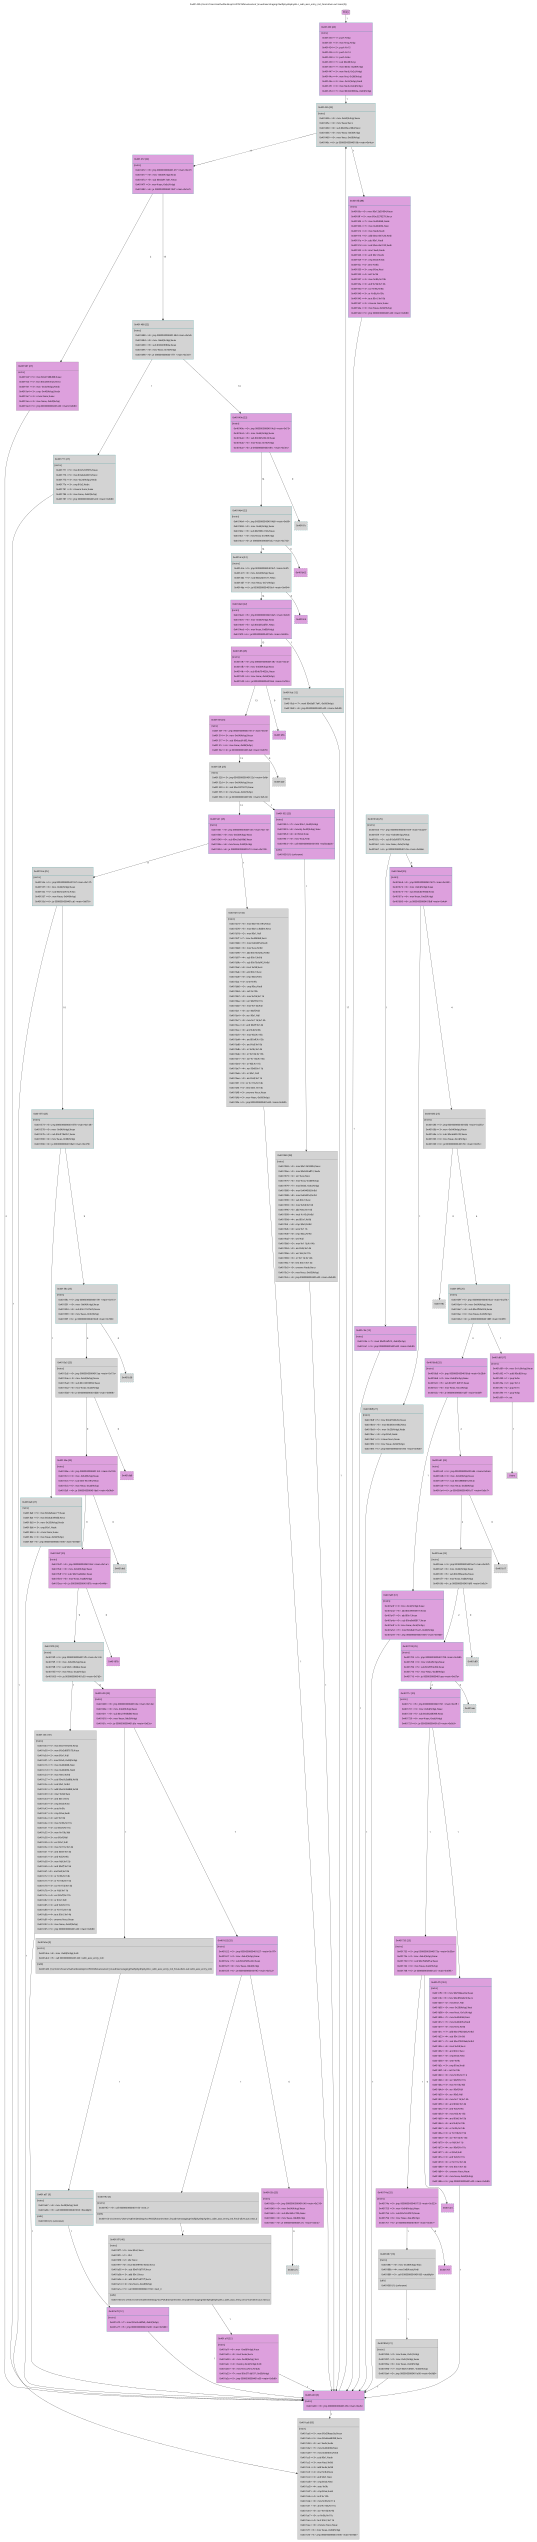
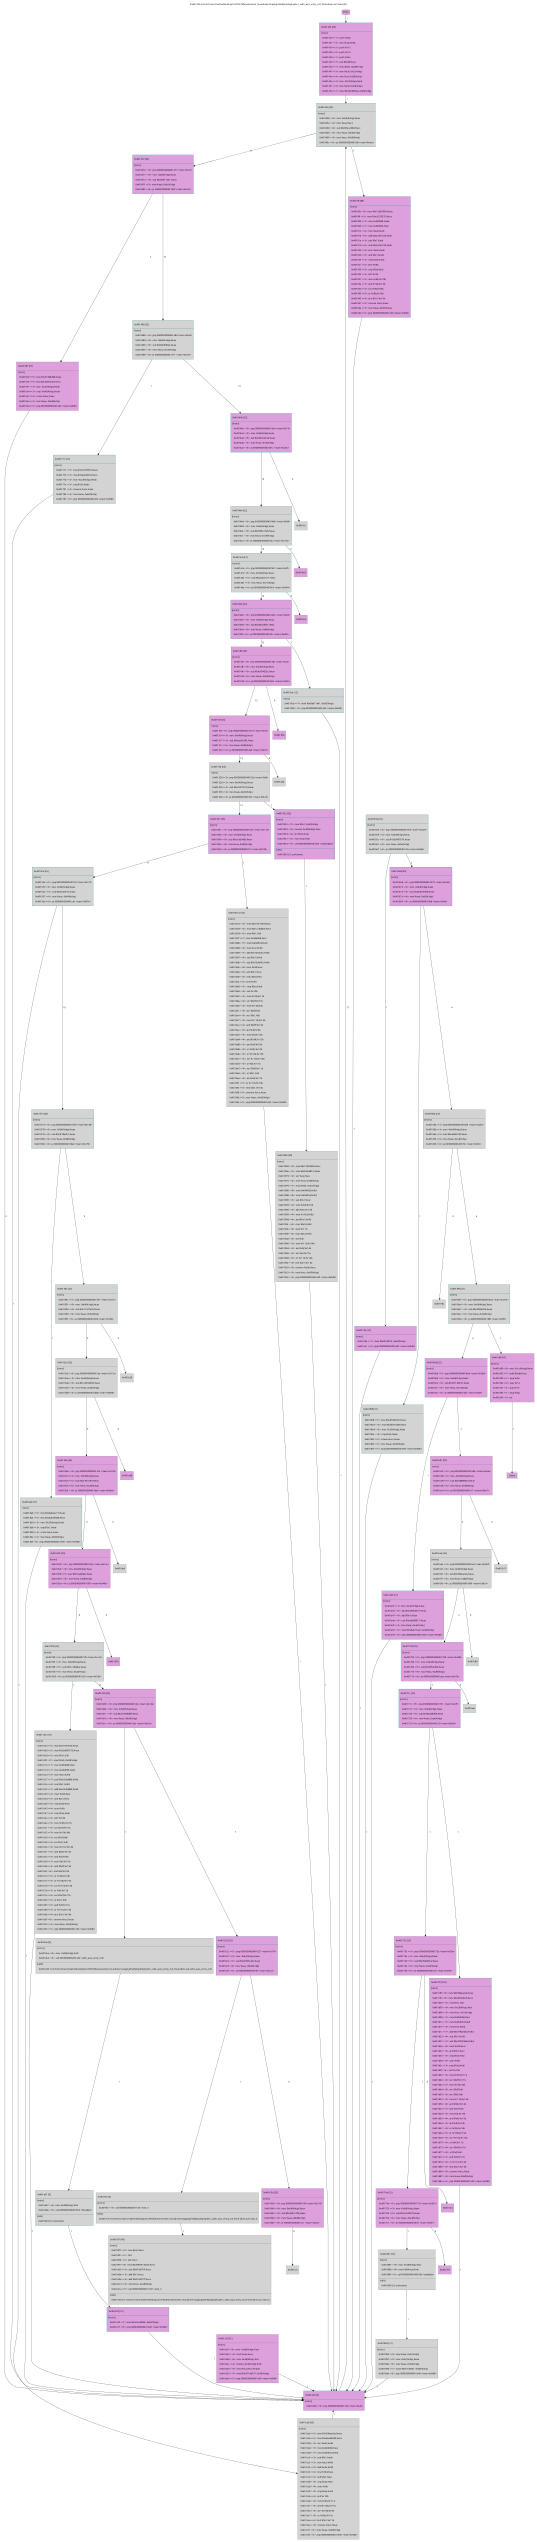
(222, 2319) -> none
(330, 2414) -> (333, 2415)
